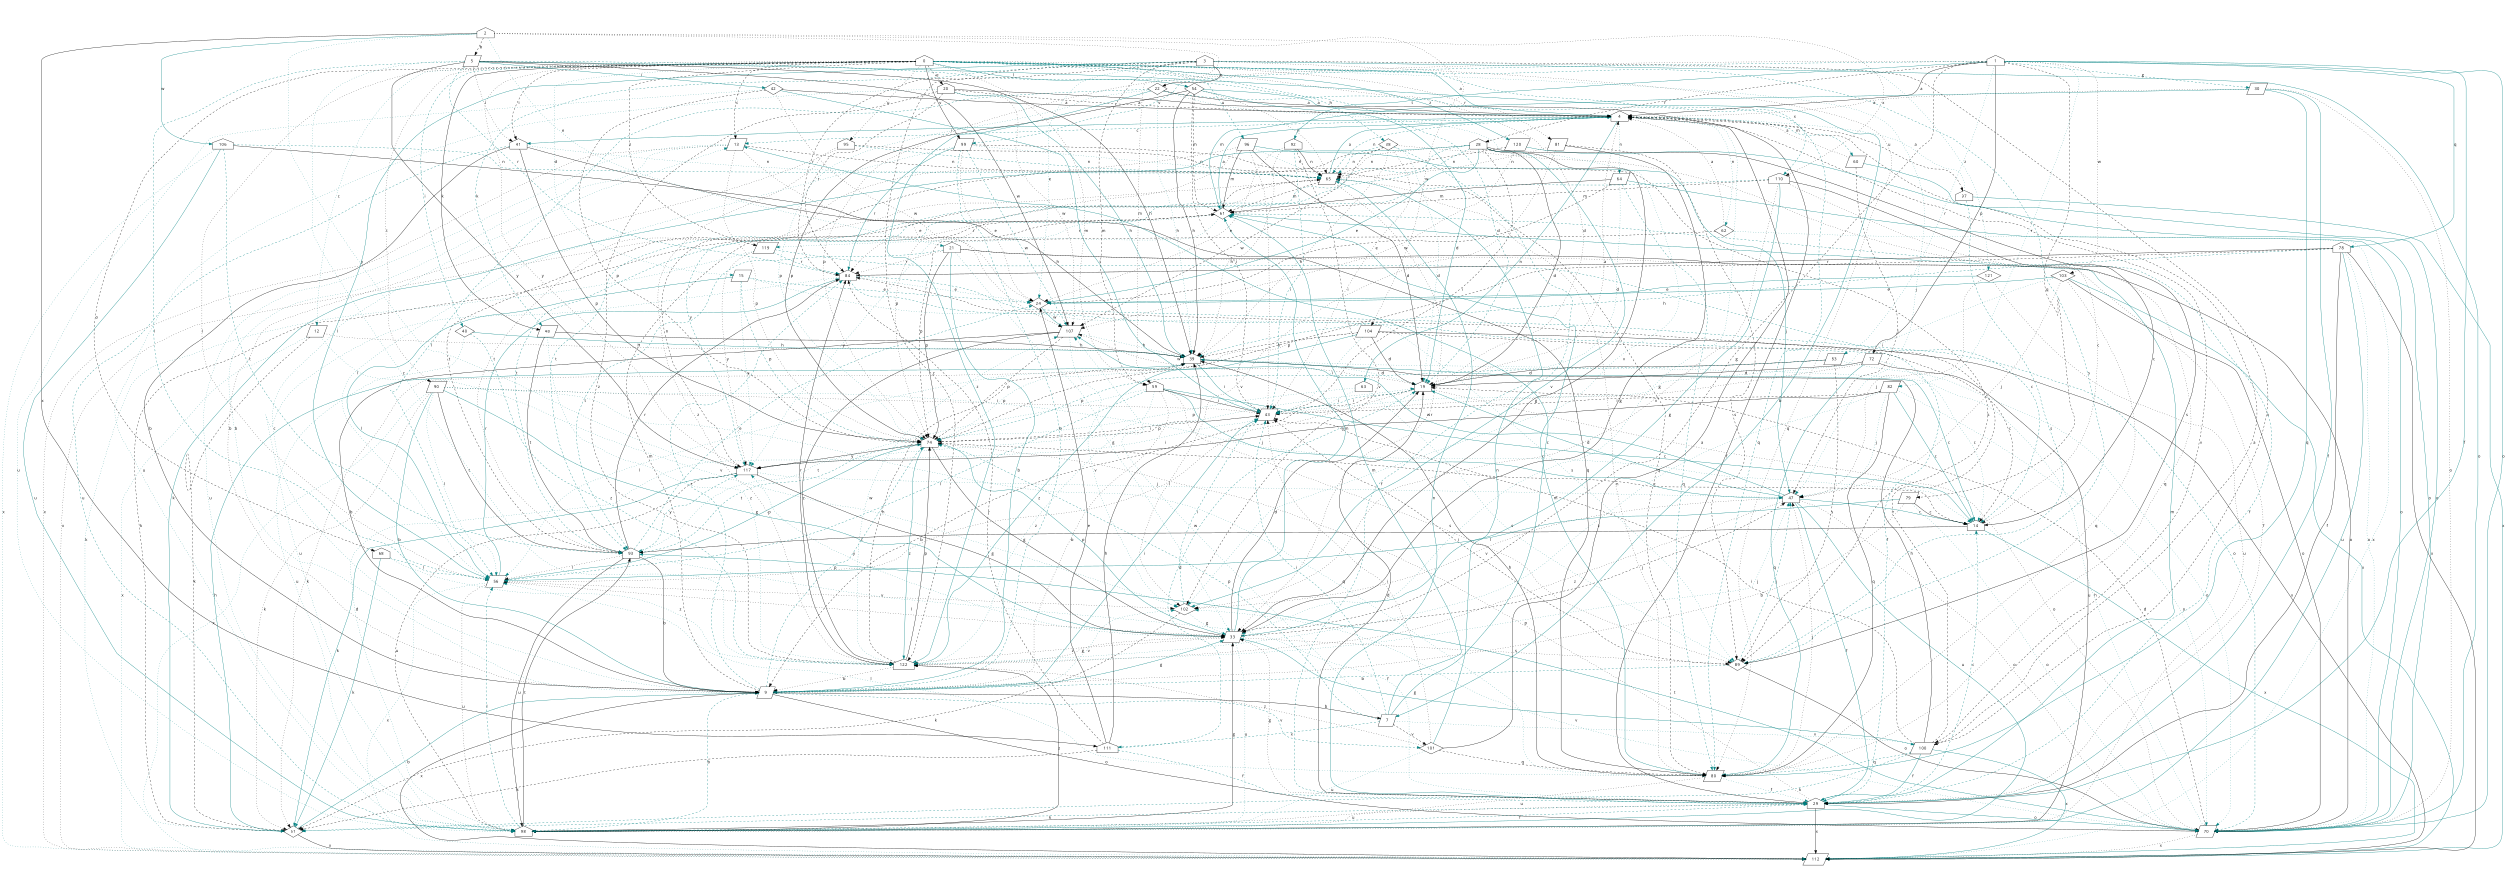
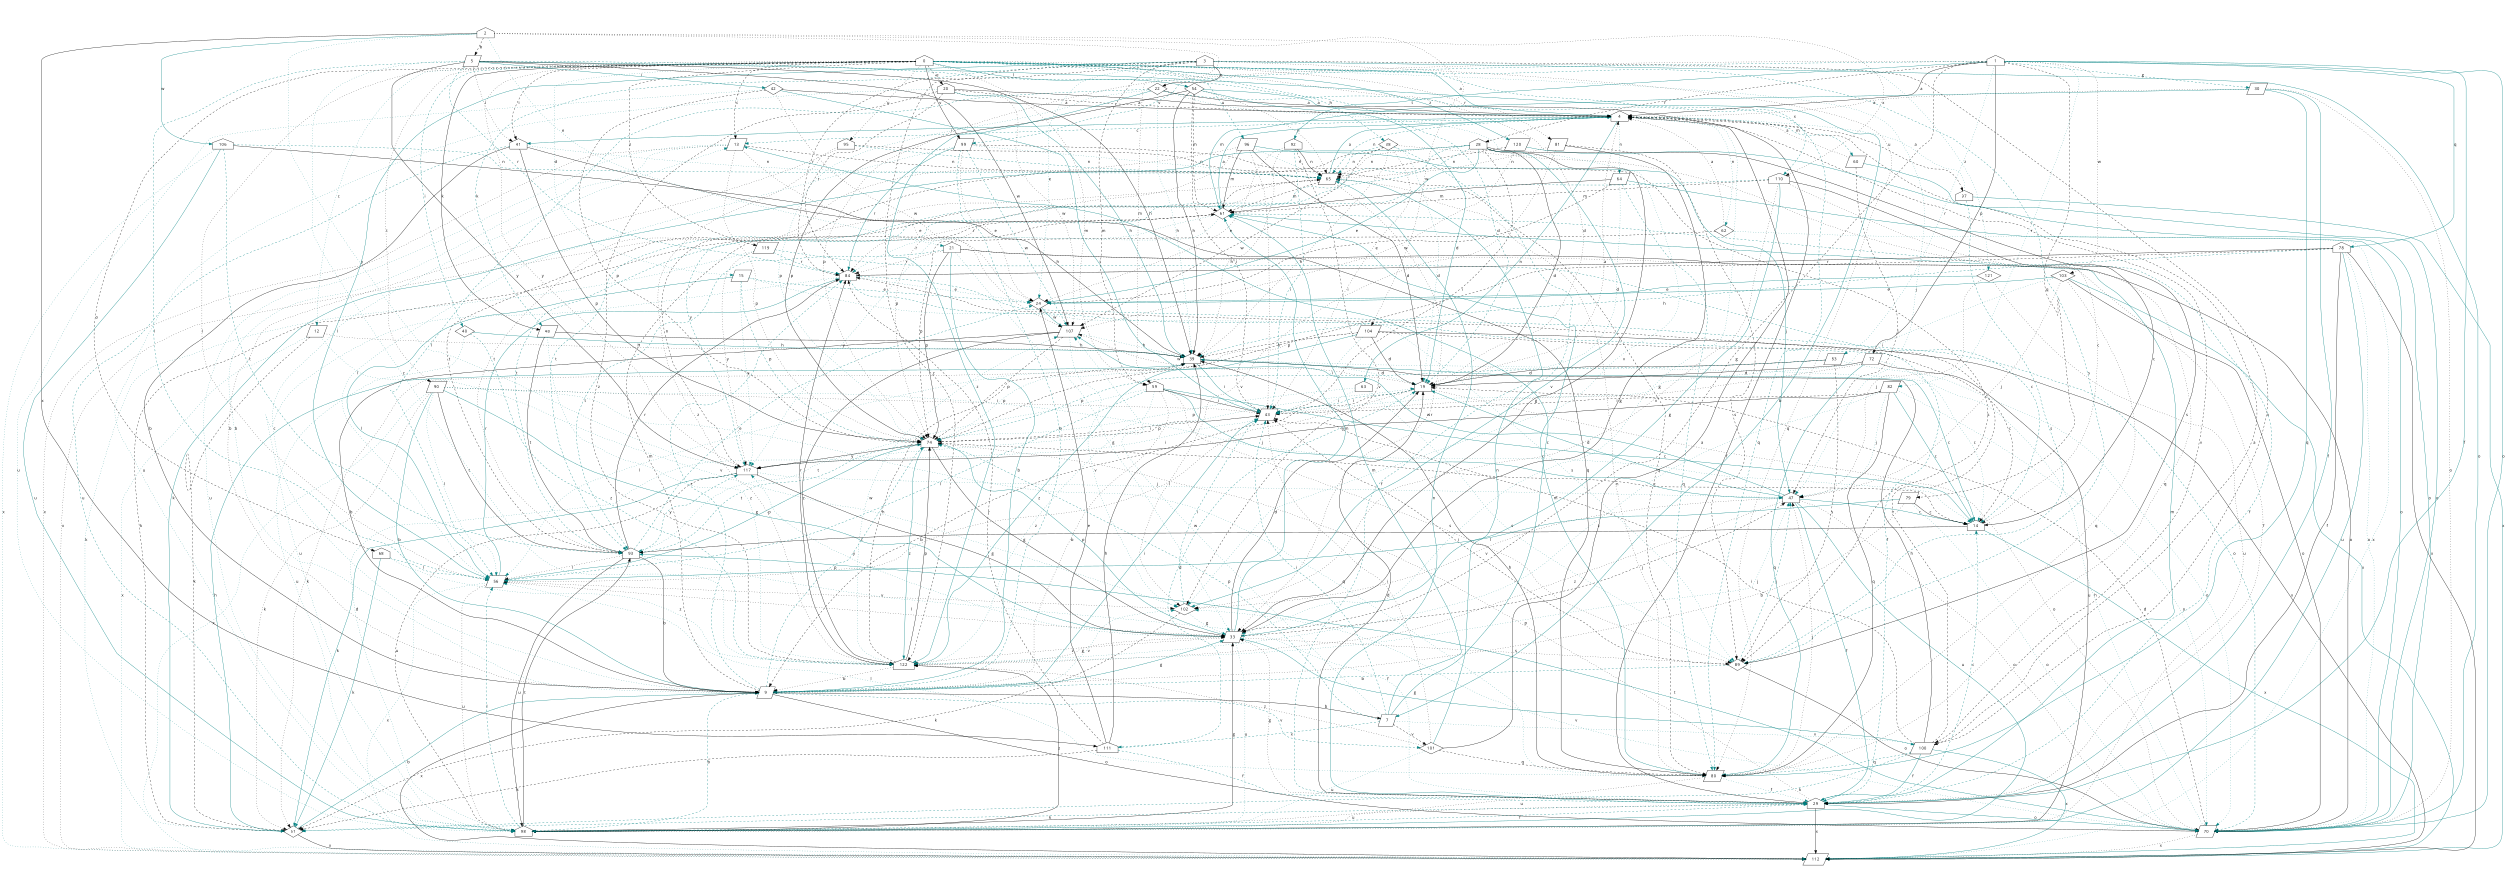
(1053, 235) -> (1034, 238)
